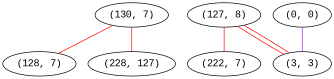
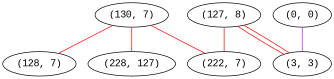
none -> (178, 39)
